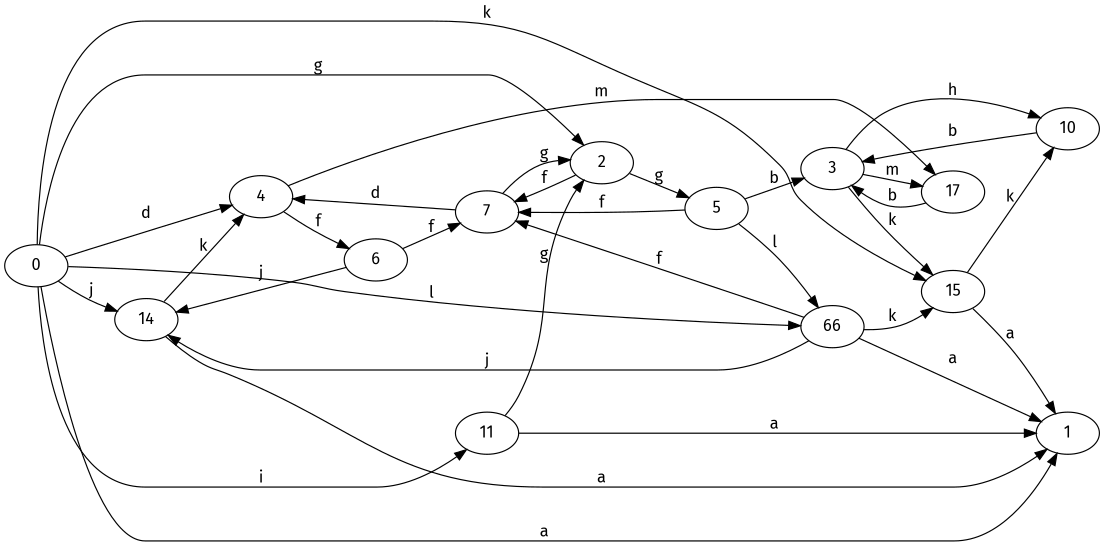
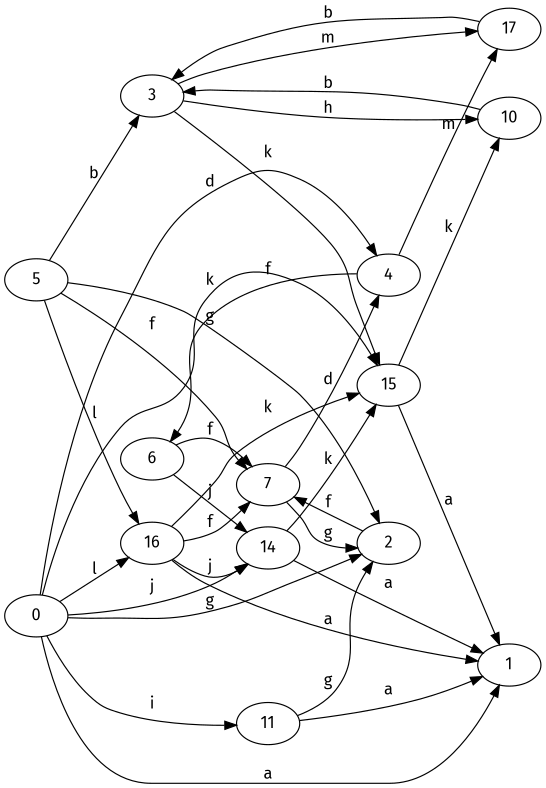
(654, 183) -> (251, 357)
(200, 262) -> (331, 474)
(832, 327) -> (152, 543)
